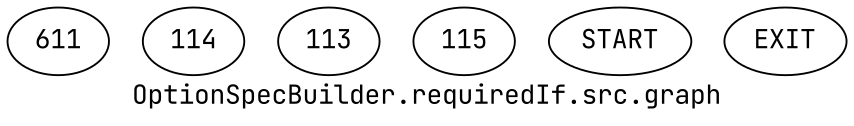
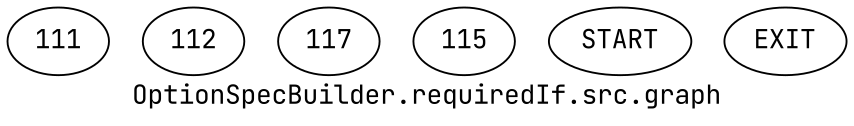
(58, 41) -> (58, 41)
(194, 41) -> (194, 41)
(329, 41) -> (329, 41)
